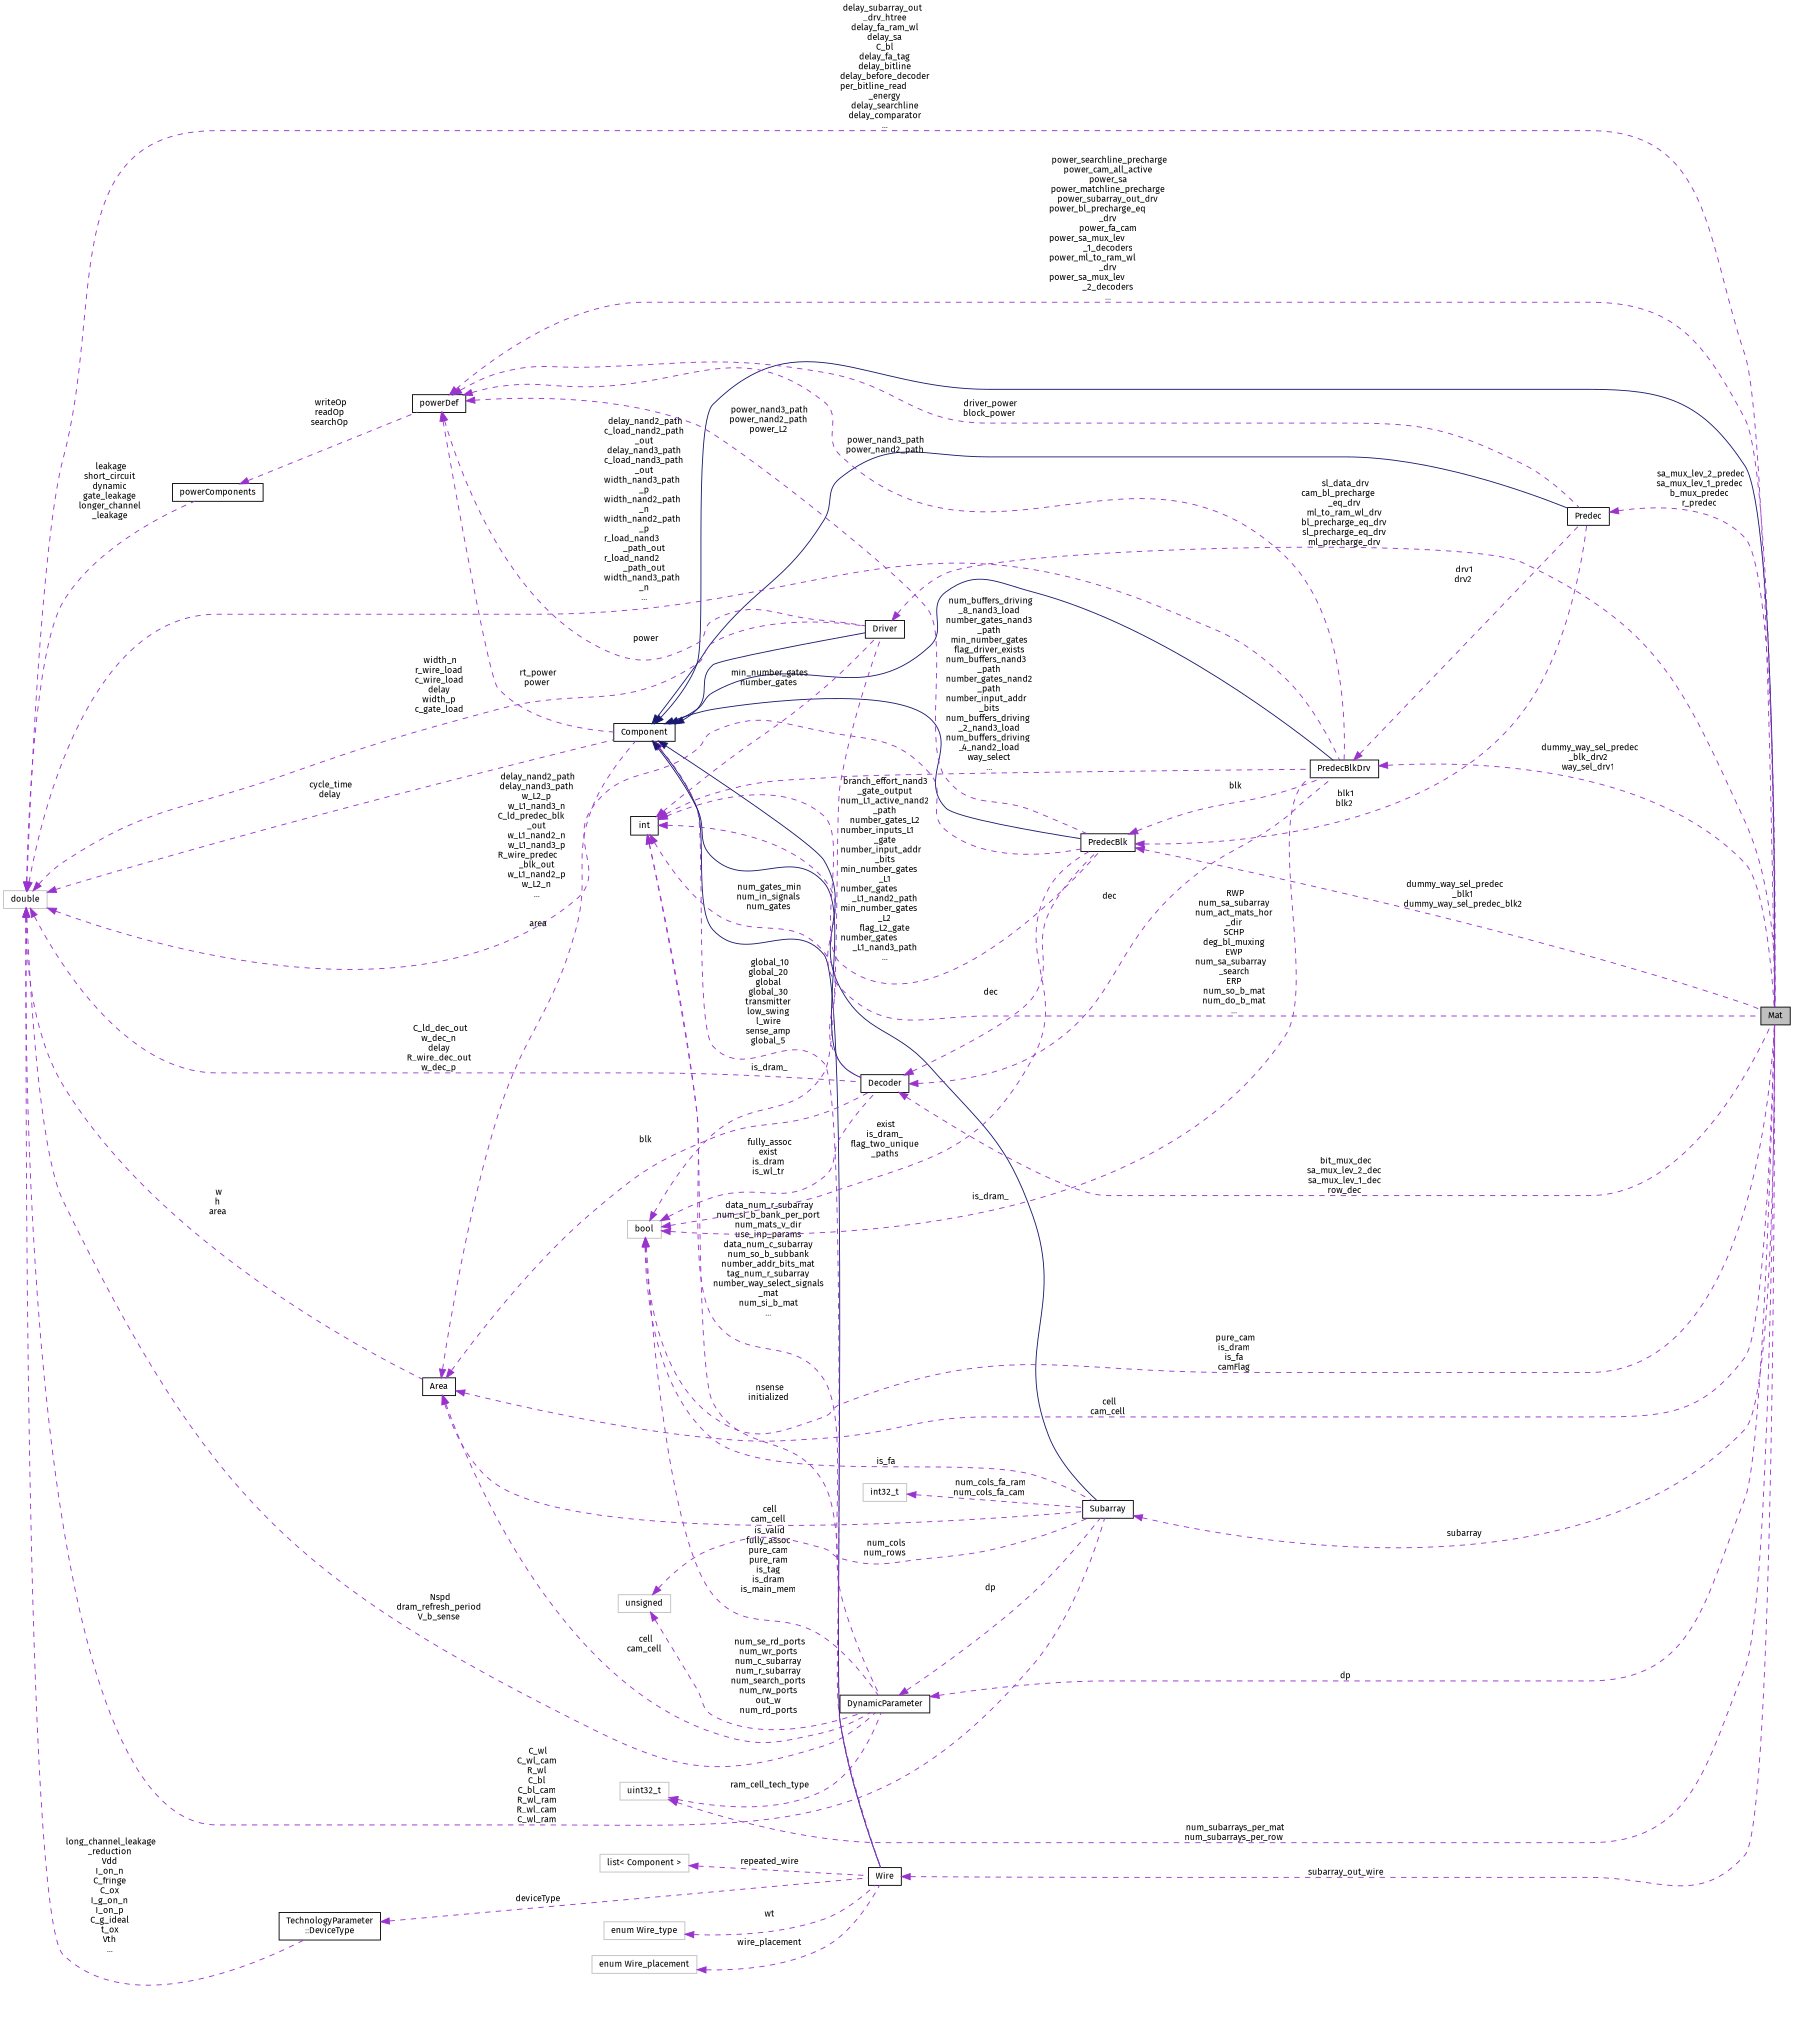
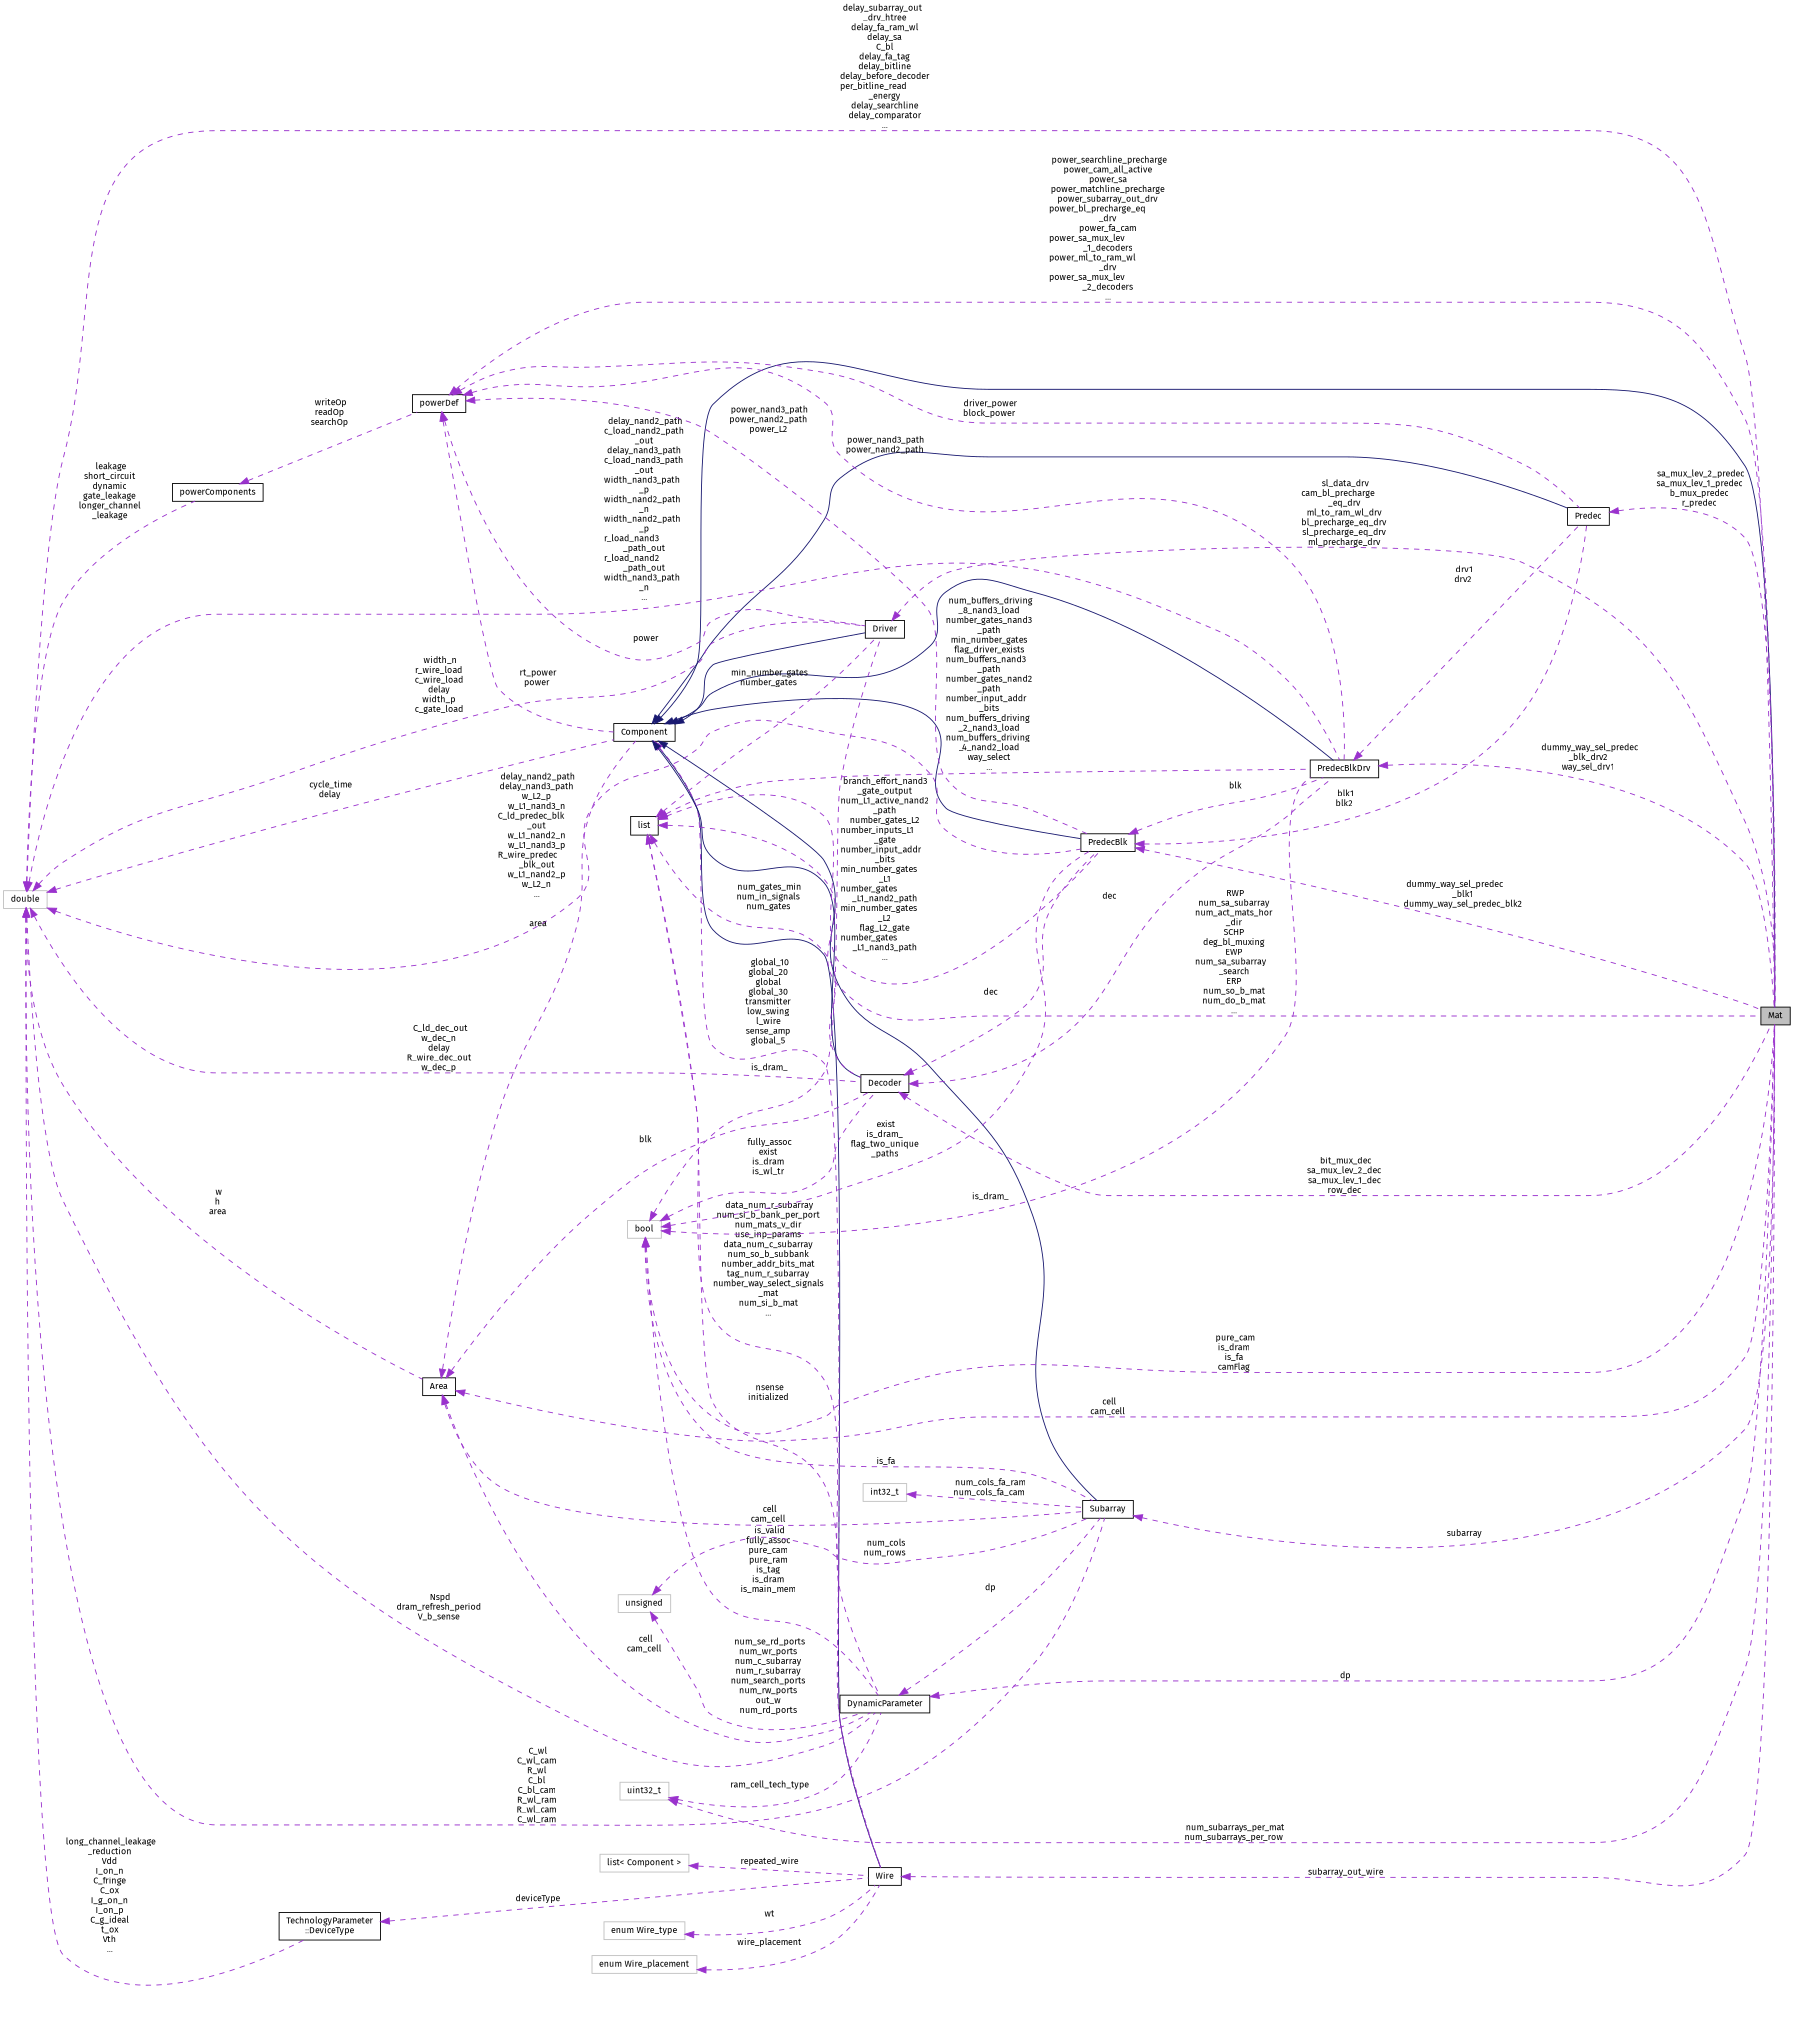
(644, 826) -> (644, 826)
